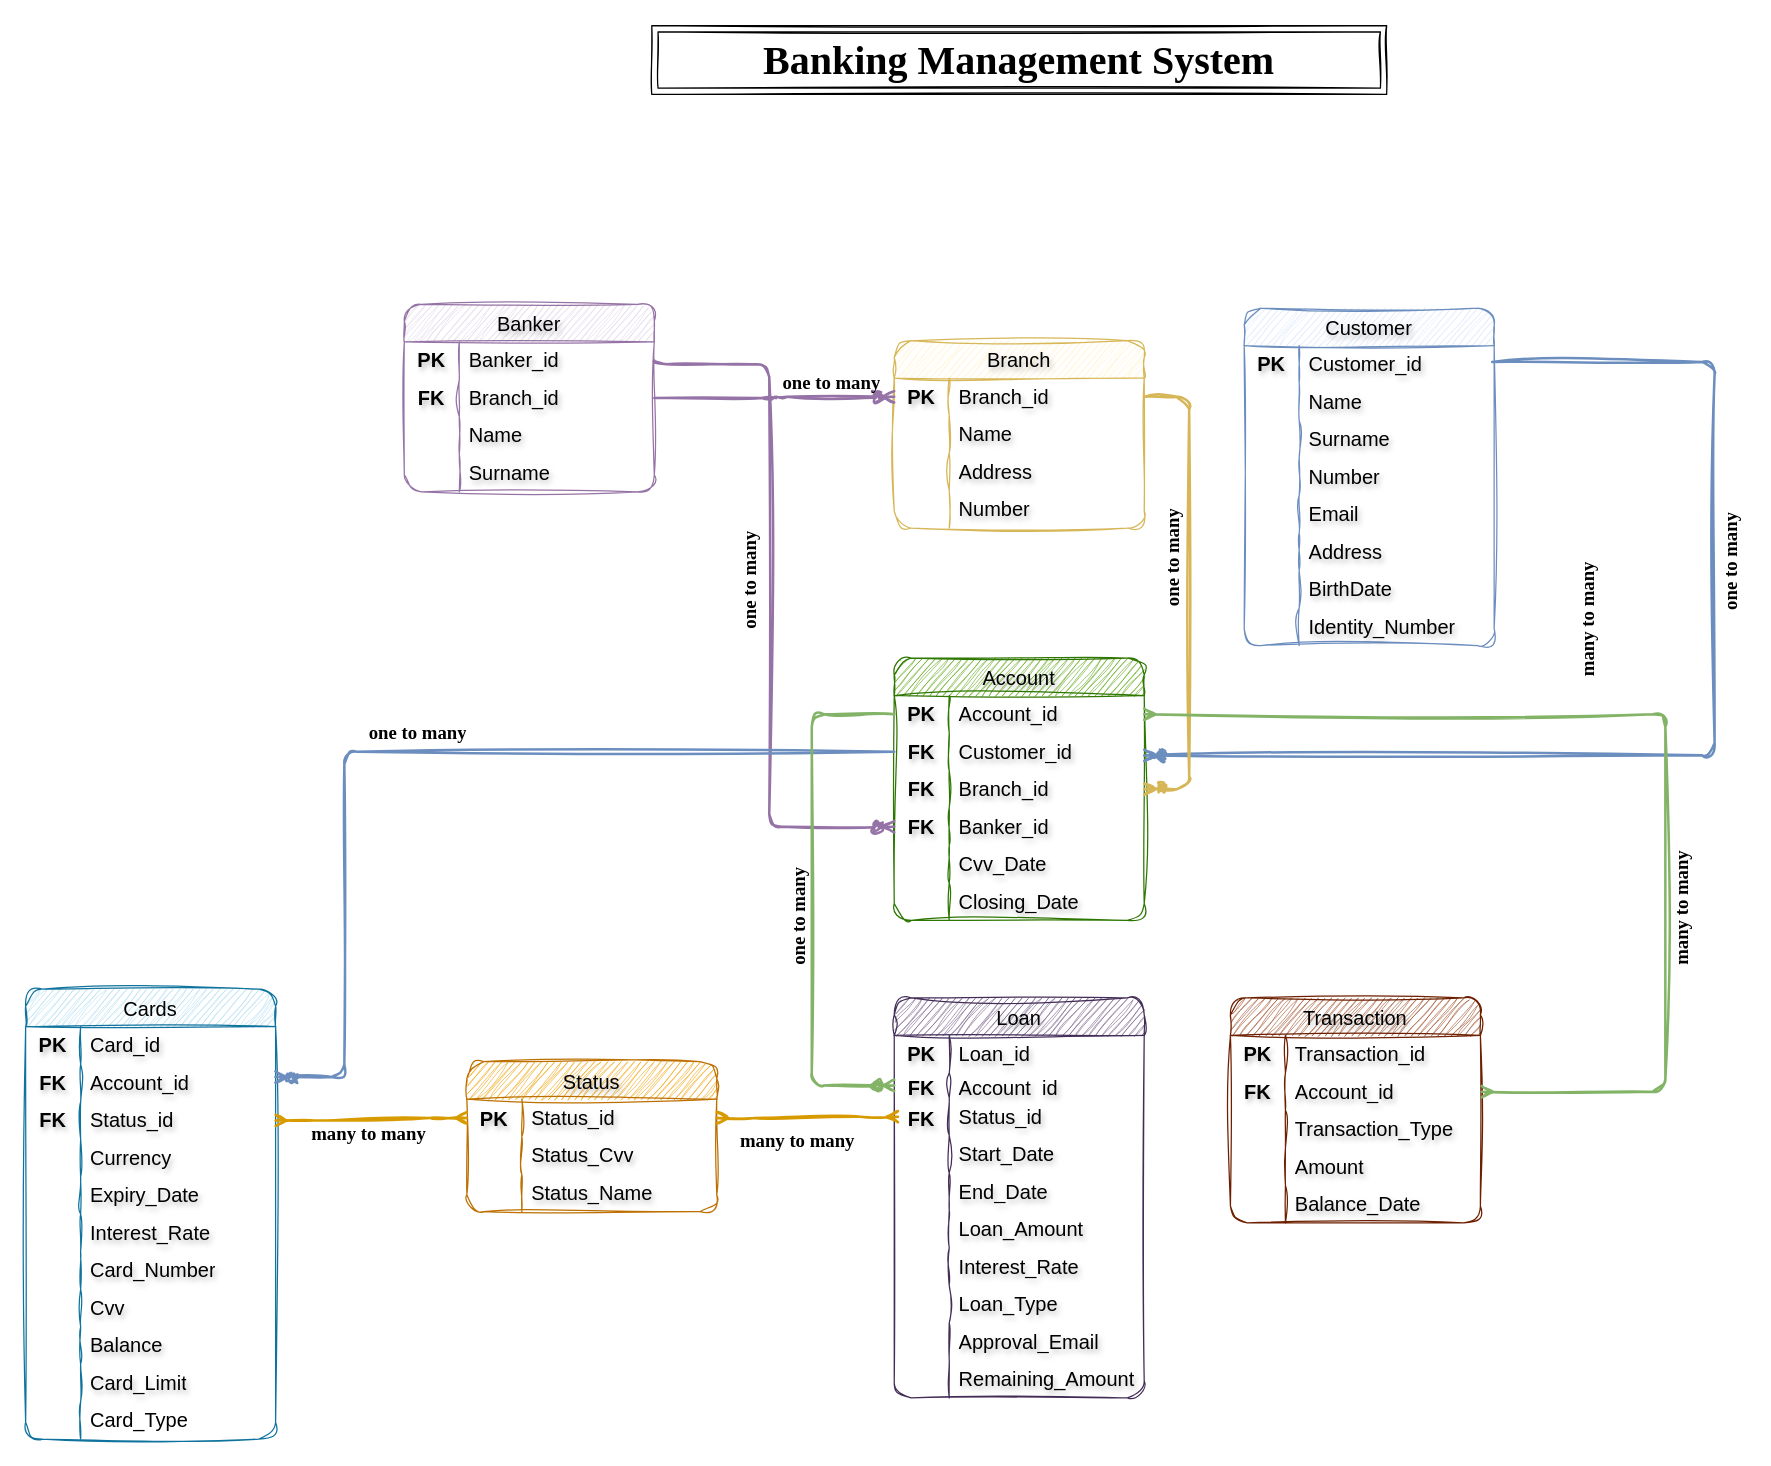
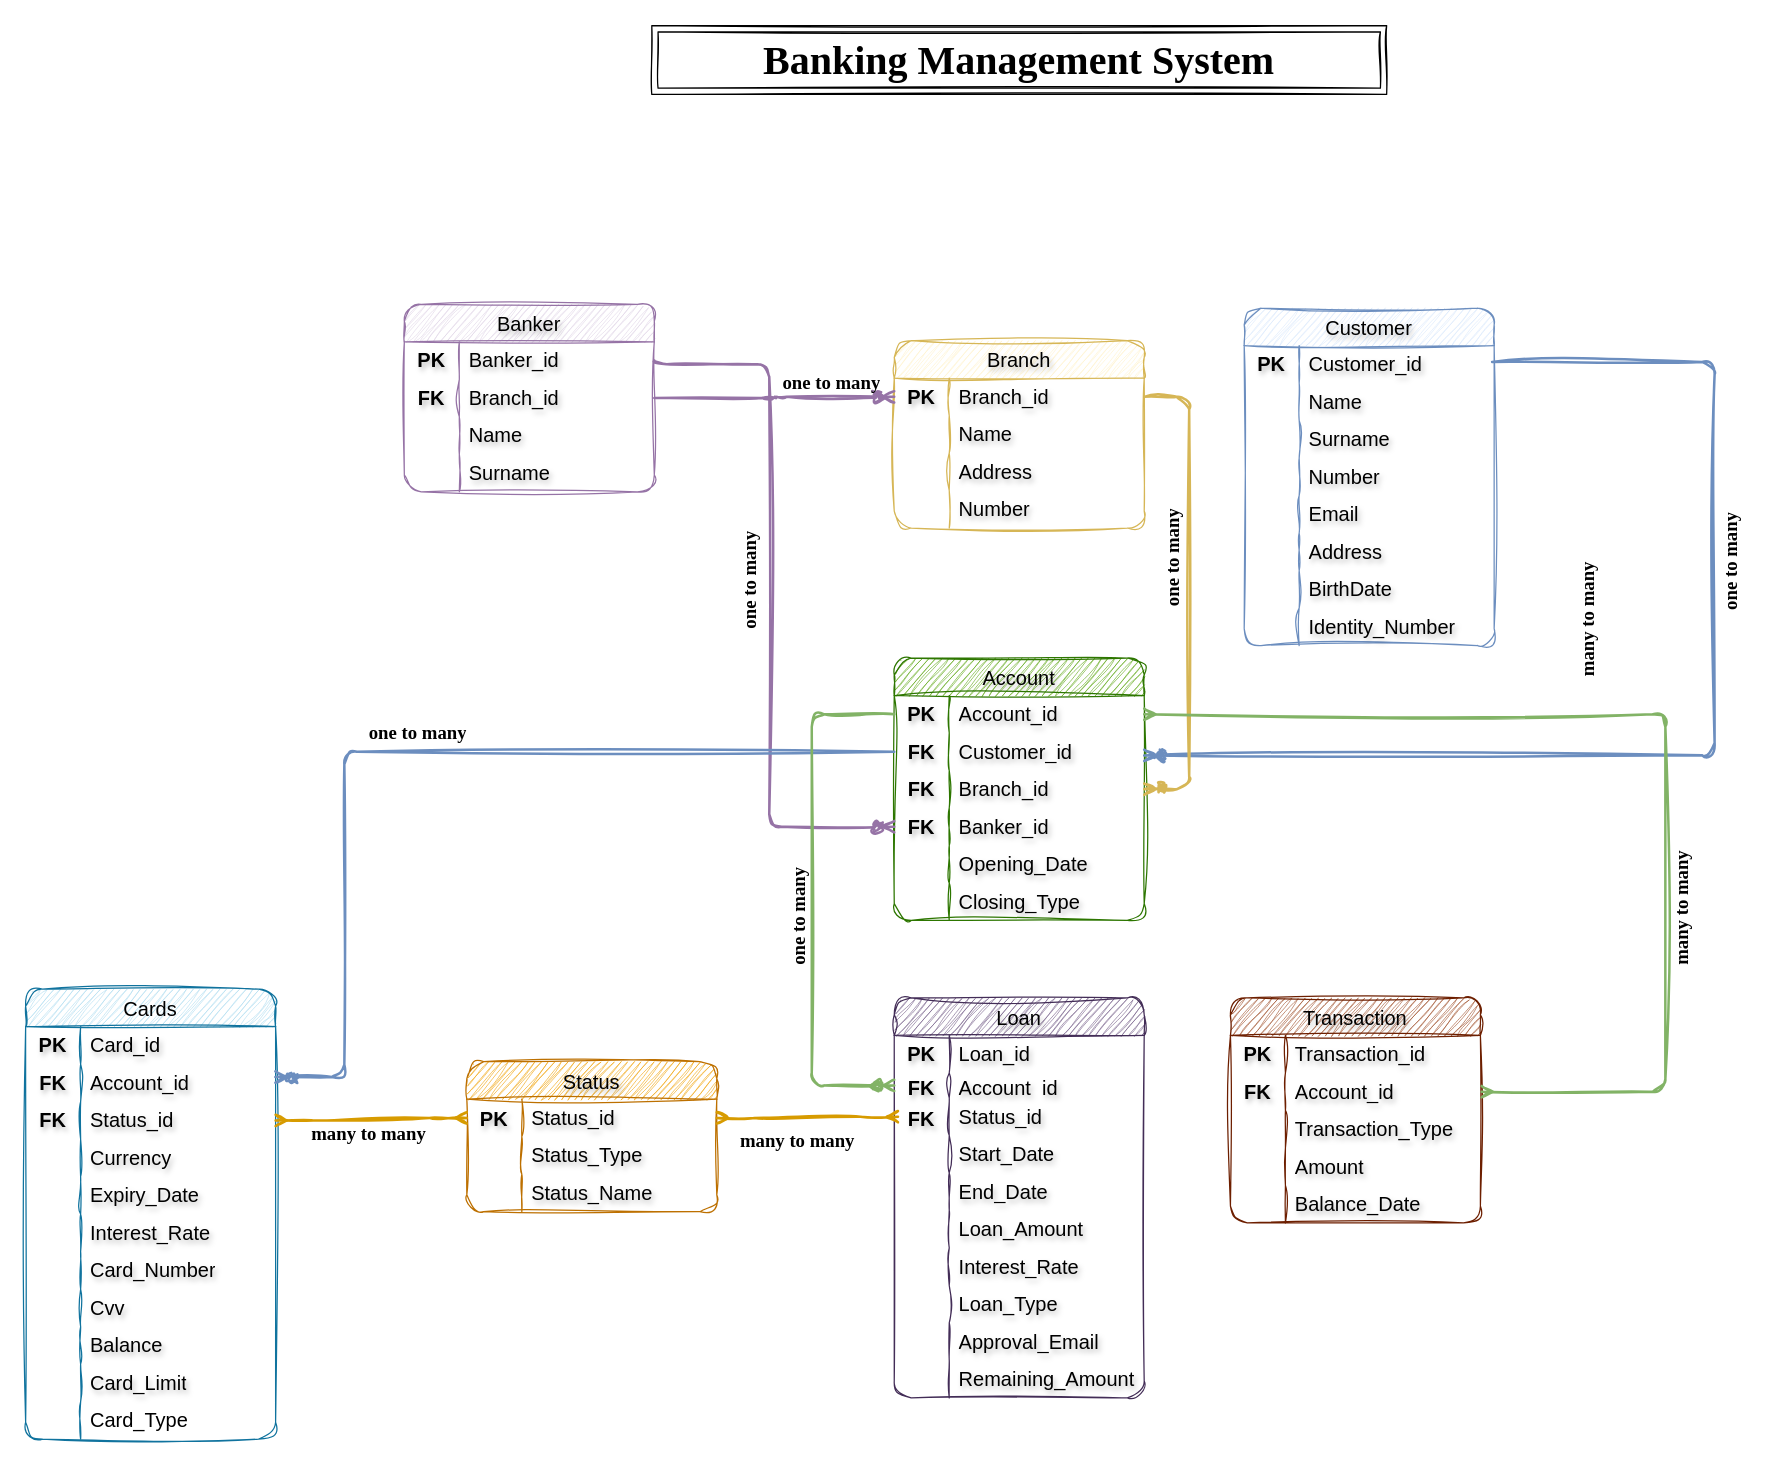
(1004, 864) -> (1024, 864)
(1021, 902) -> (1021, 902)
(588, 1156) -> (593, 1156)
